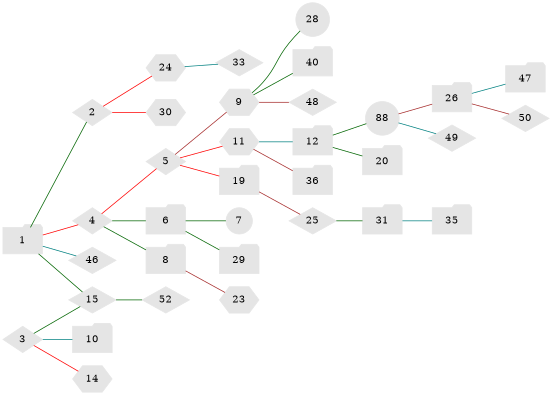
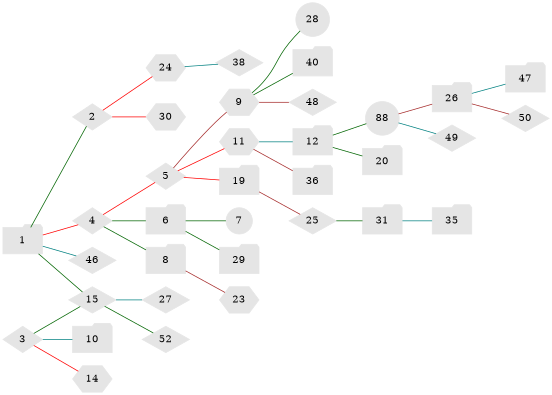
(239, 63) -> (239, 63)
none -> (166, 300)
